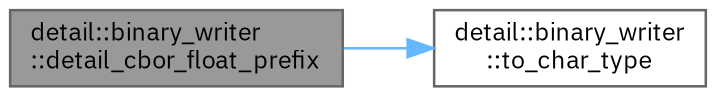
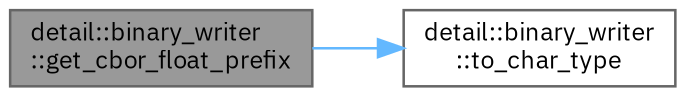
(176, 48) -> (161, 48)
